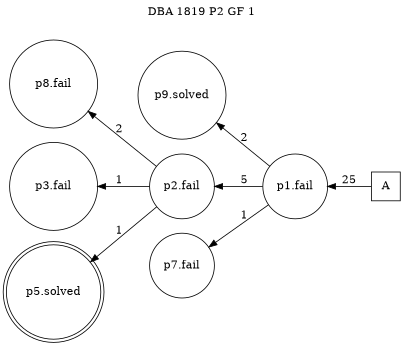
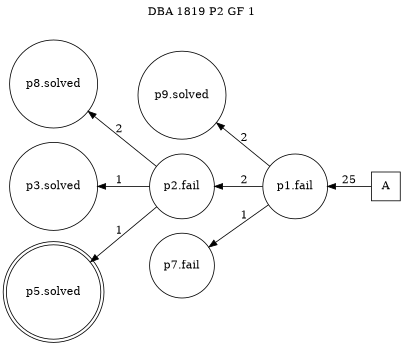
(54, 84) -> (54, 84)
(245, 180) -> (245, 180)
(54, 186) -> (54, 186)
